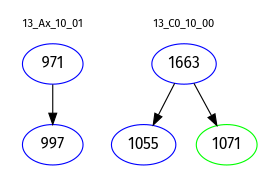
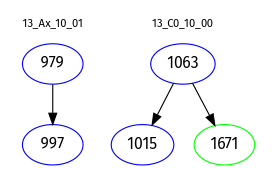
(53, 64) -> (53, 64)
(184, 64) -> (183, 64)
(144, 145) -> (143, 145)
(227, 145) -> (224, 145)
